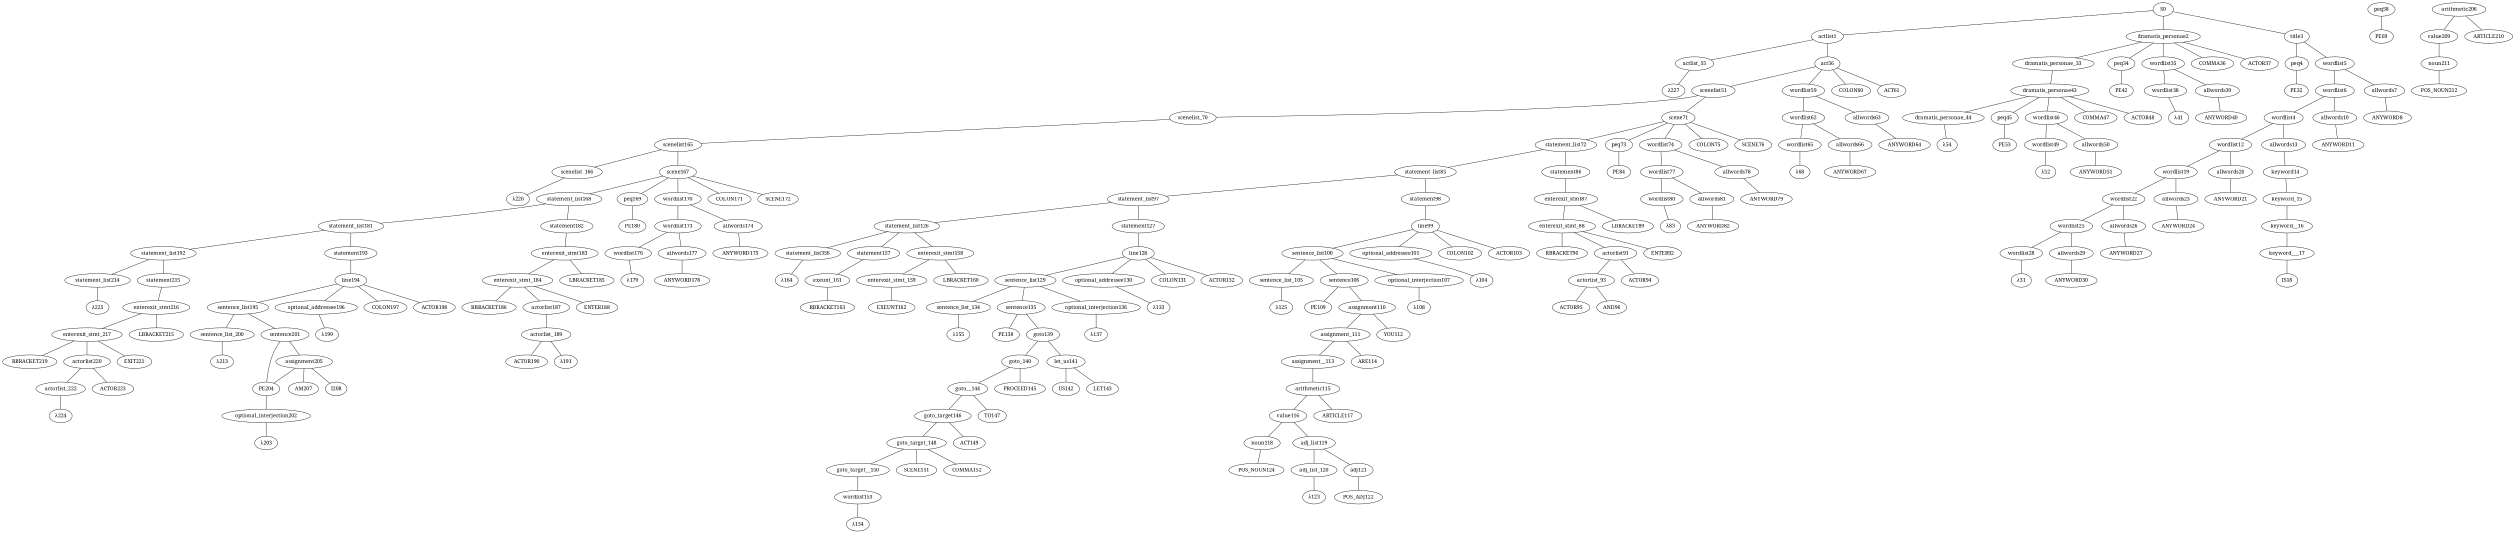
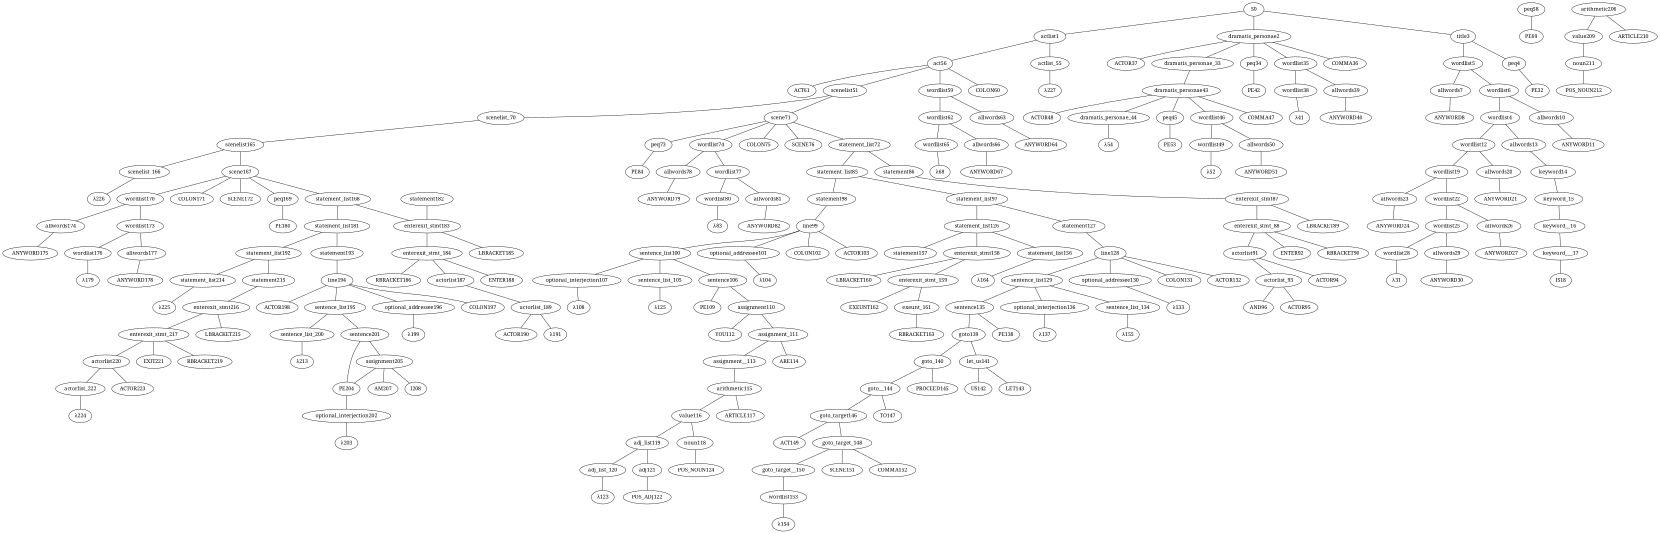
(568, 213) -> (382, 213)
(808, 253) -> (1050, 253)
(850, 267) -> (920, 294)
